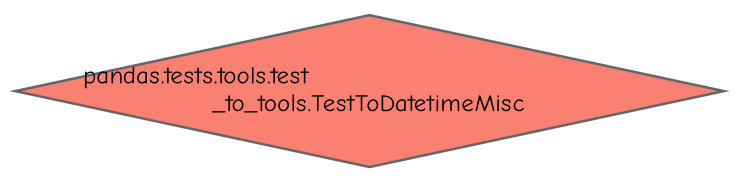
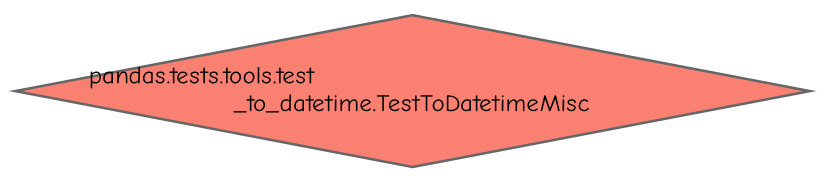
(369, 91) -> (412, 91)
